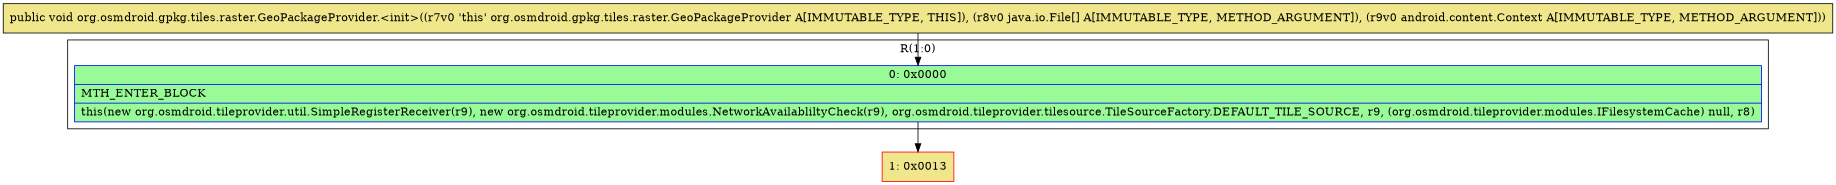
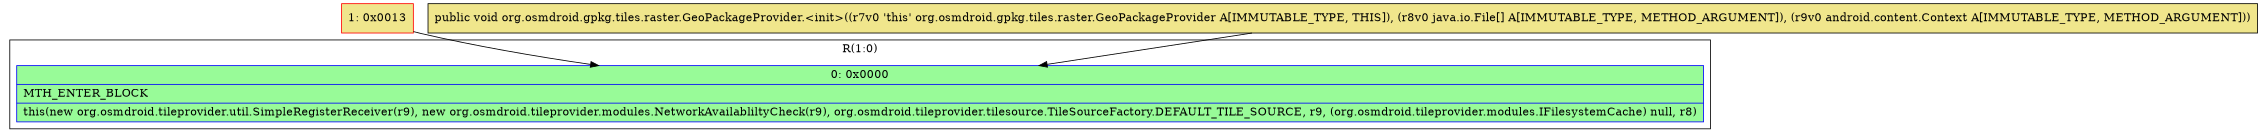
(918, 134) -> (502, 50)
